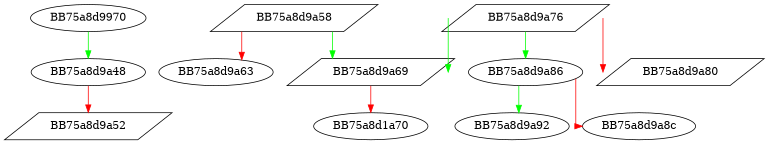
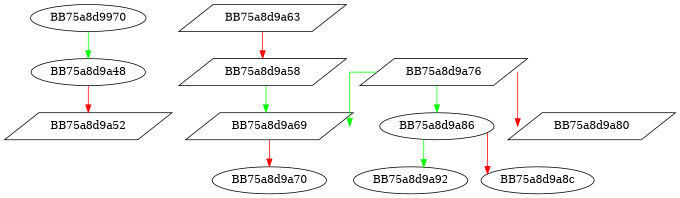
(242, 42) -> (263, 41)
(216, 72) -> (263, 18)
(371, 126) -> (269, 180)
